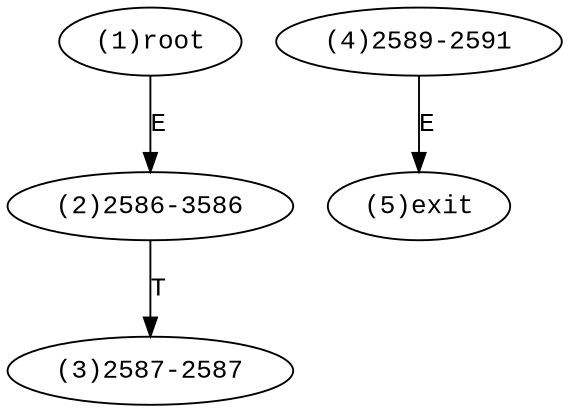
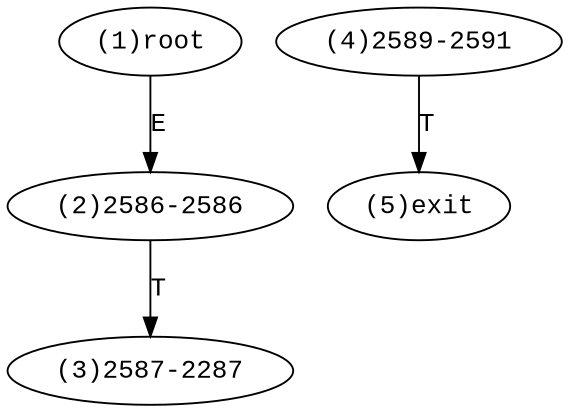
(428, 124) -> (428, 124)
(150, 206) -> (150, 206)
(150, 371) -> (150, 371)
